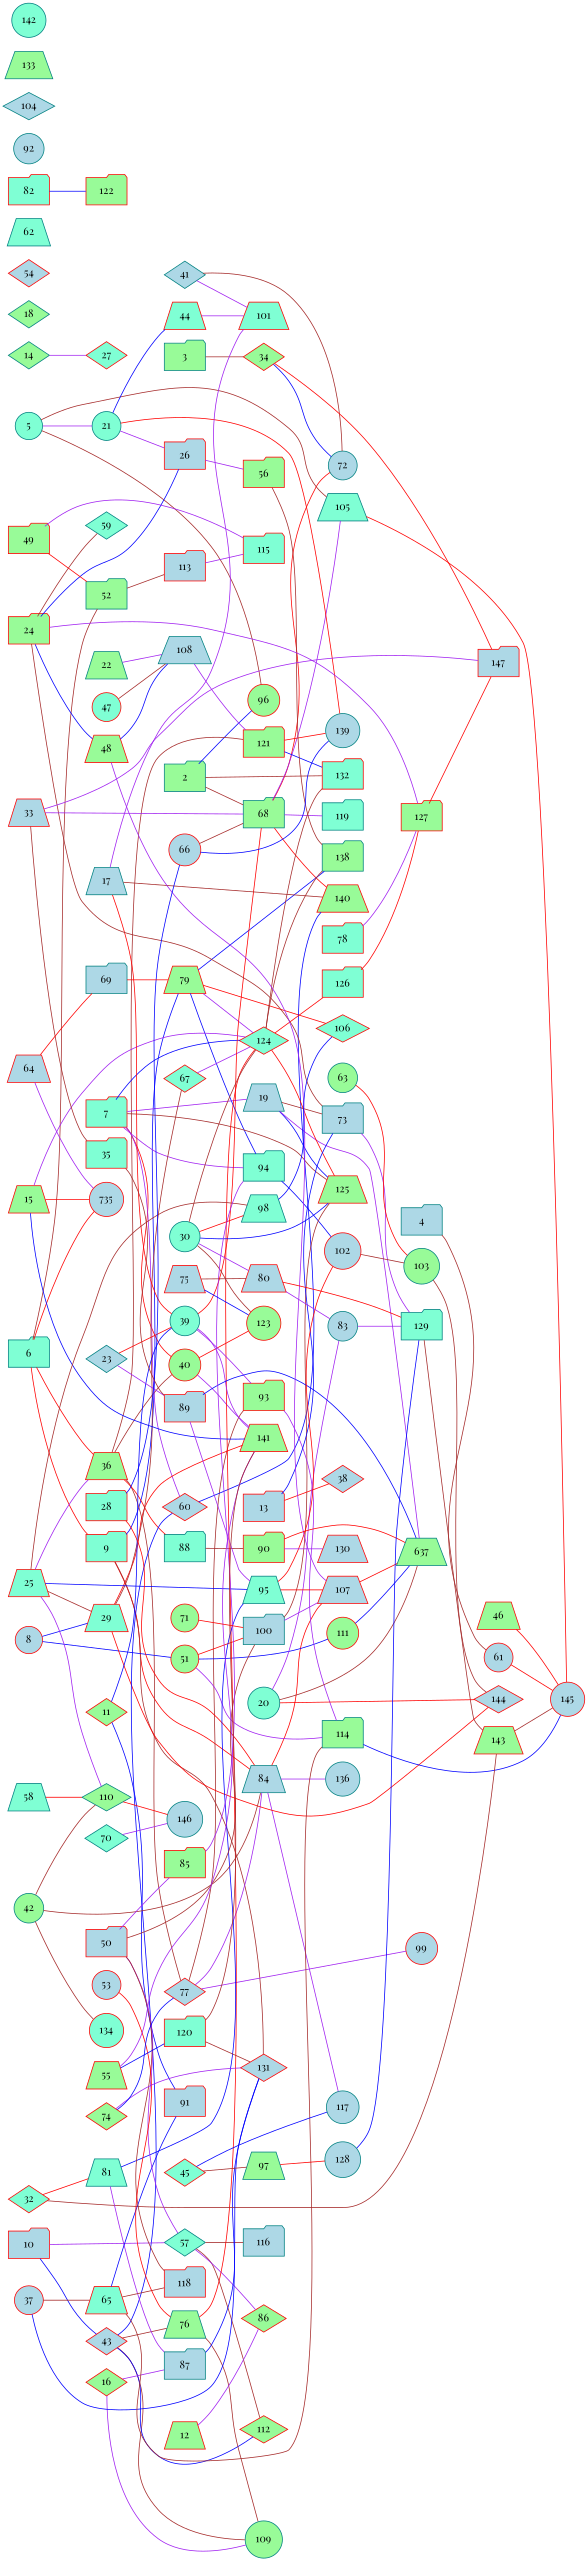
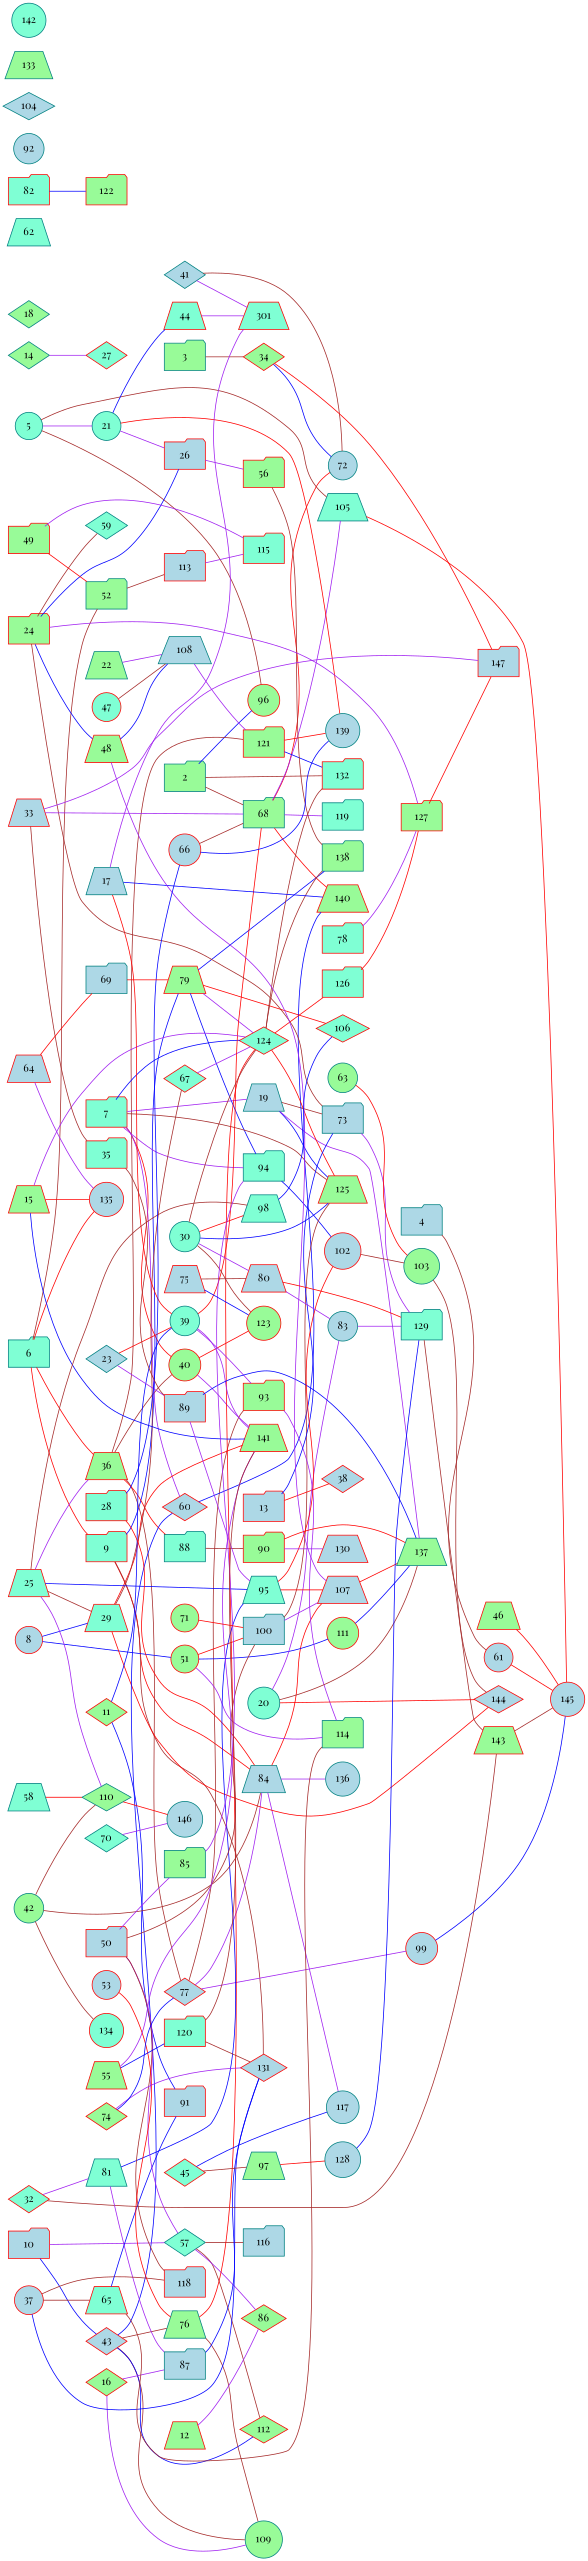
(29, 273) -> none
(264, 316) -> (264, 316)
(223, 890) -> (223, 890)
(107, 1199) -> (107, 1199)
(422, 1552) -> (422, 1552)
(472, 1772) -> (529, 1846)
(185, 1864) -> (185, 1864)
(66, 2187) -> (66, 2187)
(143, 2292) -> (102, 2277)
